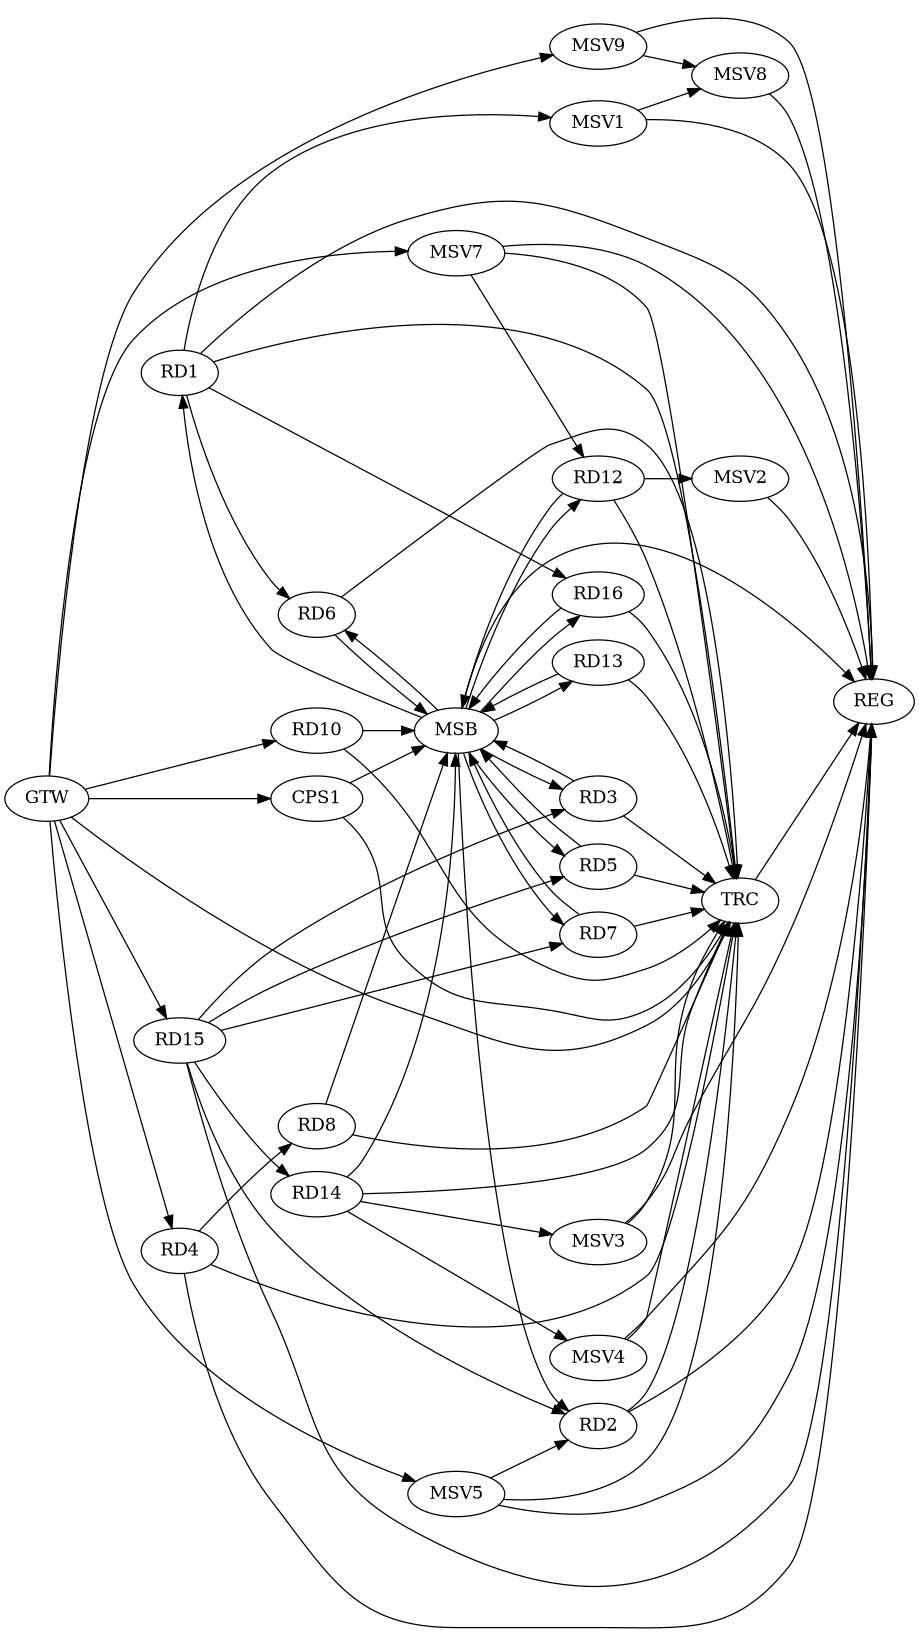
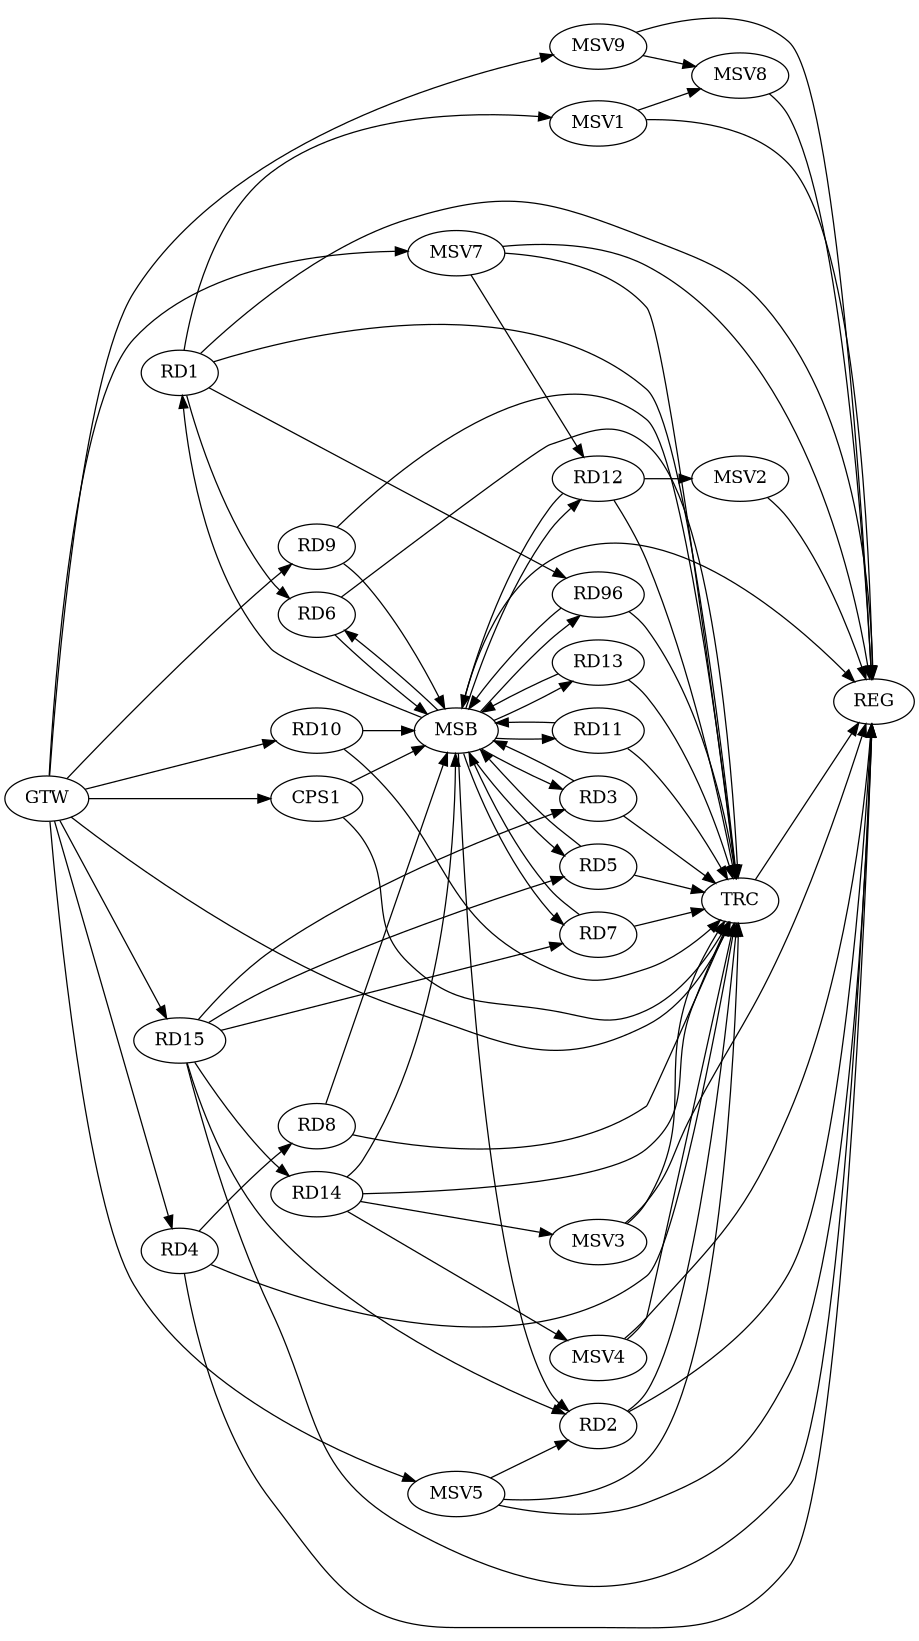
none -> (317, 547)
(598, 595) -> (598, 595)
none -> (598, 731)
